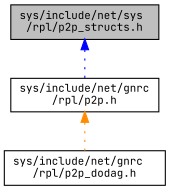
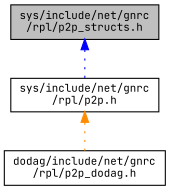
(85, 22) -> (85, 22)
(85, 168) -> (85, 168)
